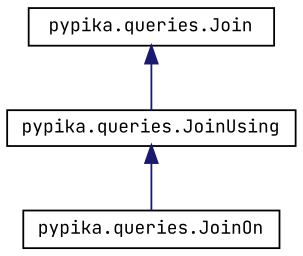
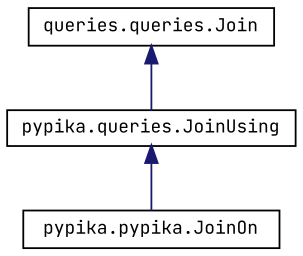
(151, 27) -> (151, 27)
(151, 229) -> (151, 229)
